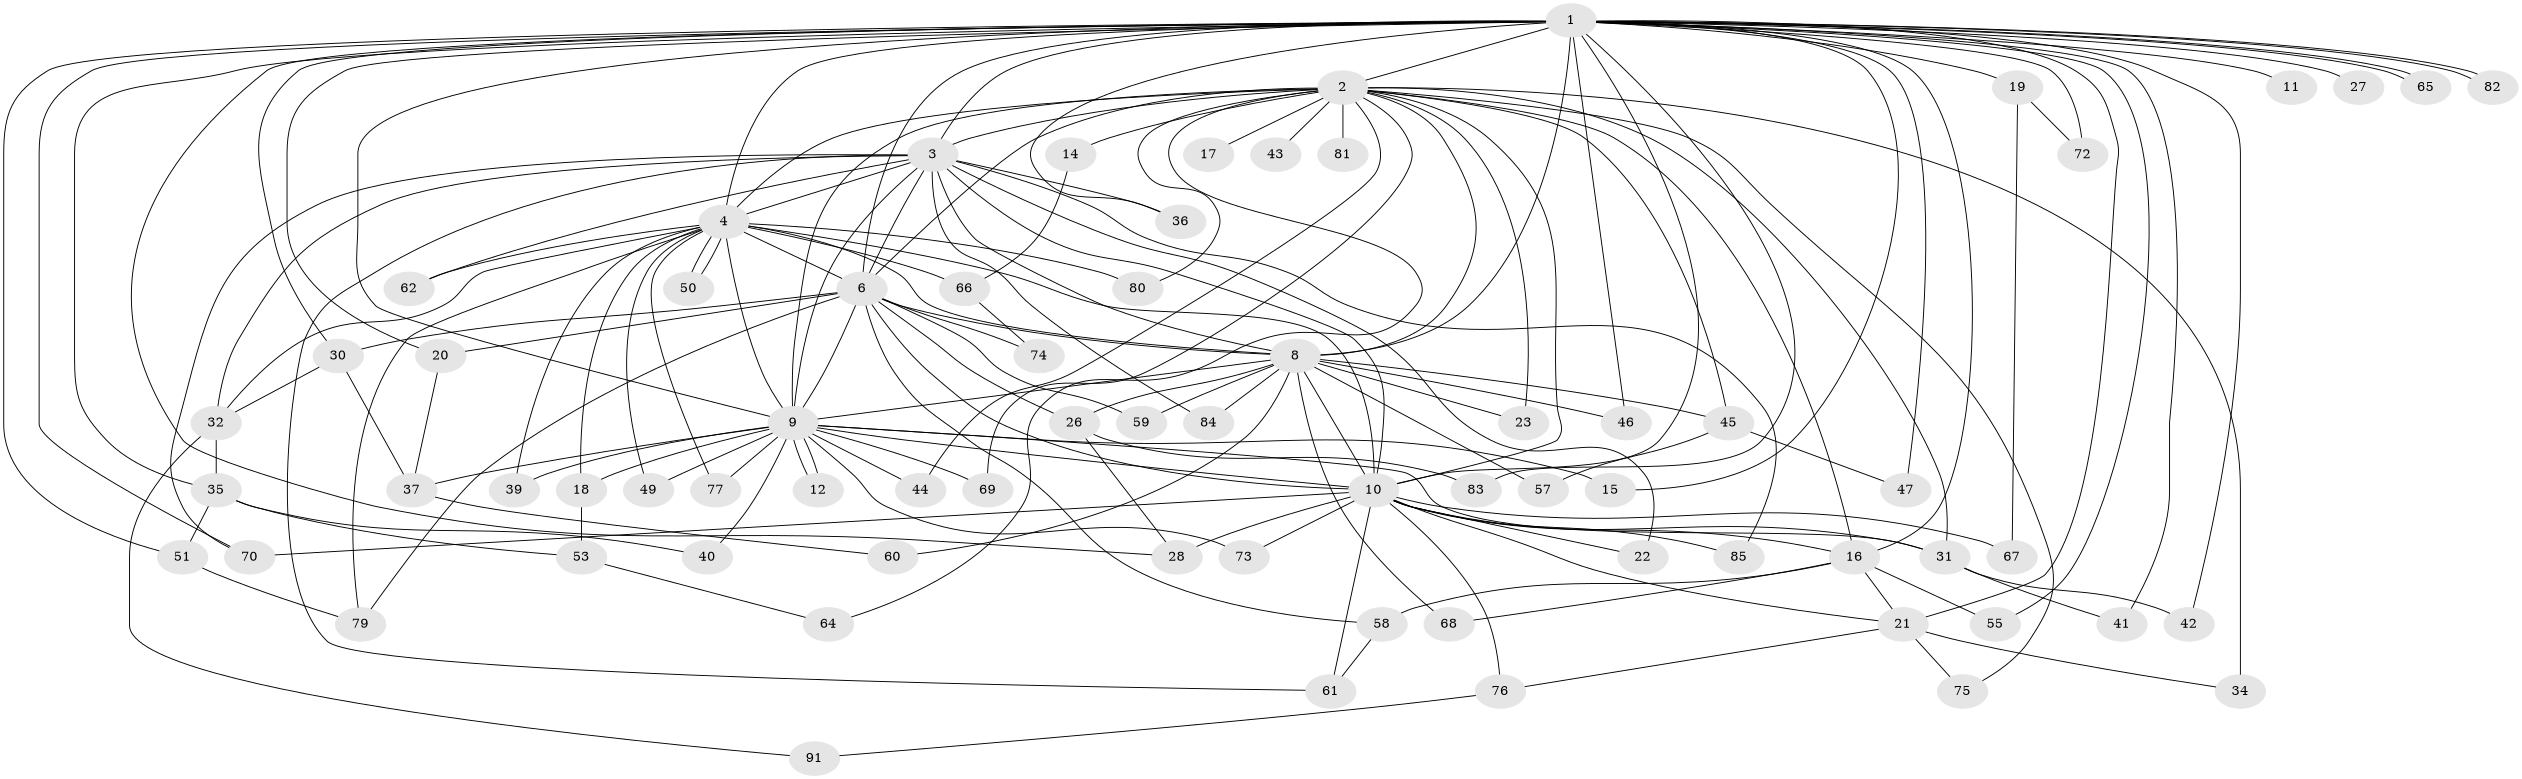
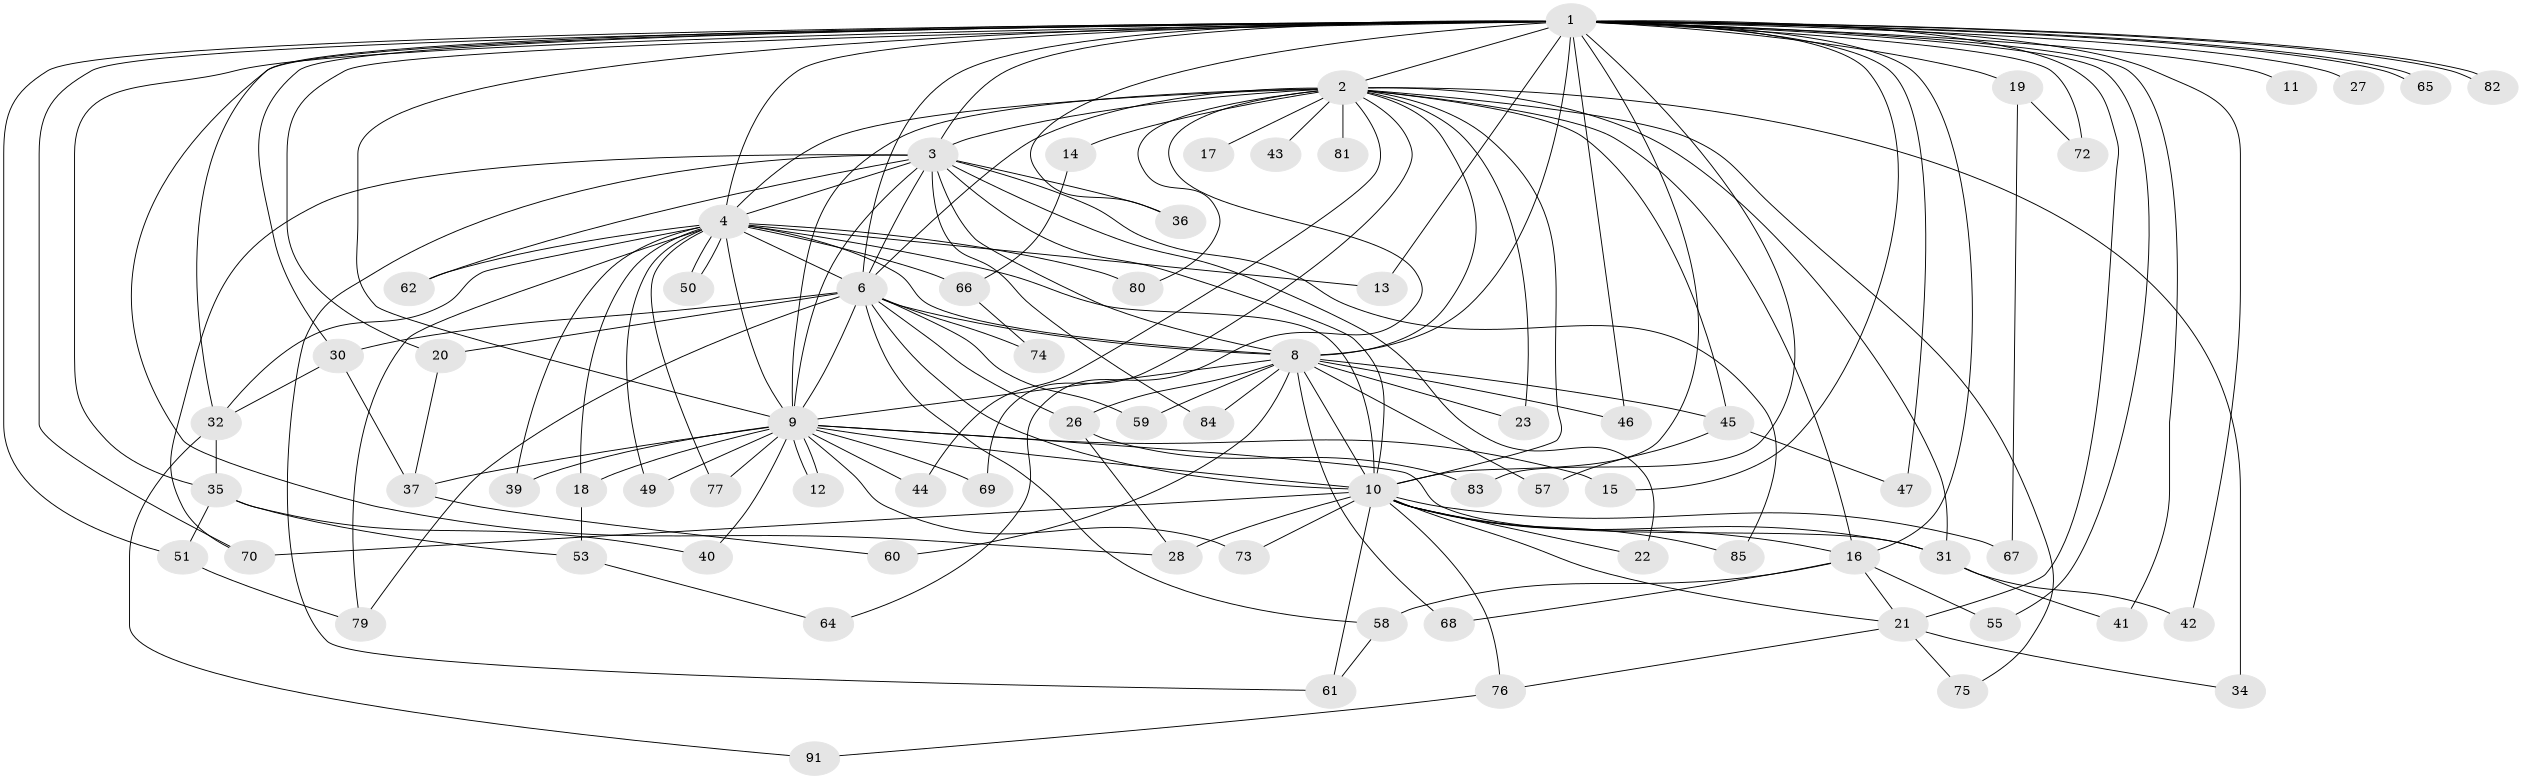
(507, 177) -> (728, 34)
none -> (1382, 289)
